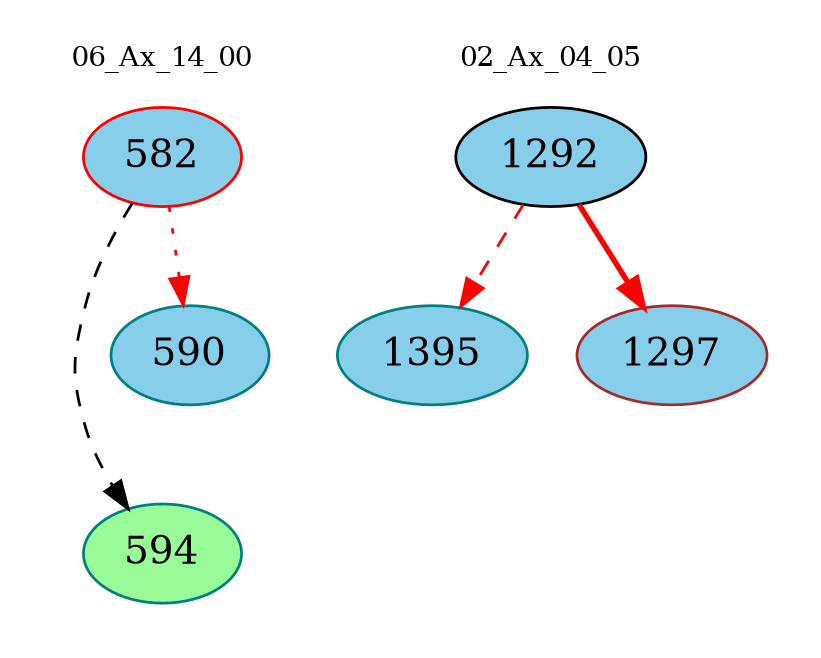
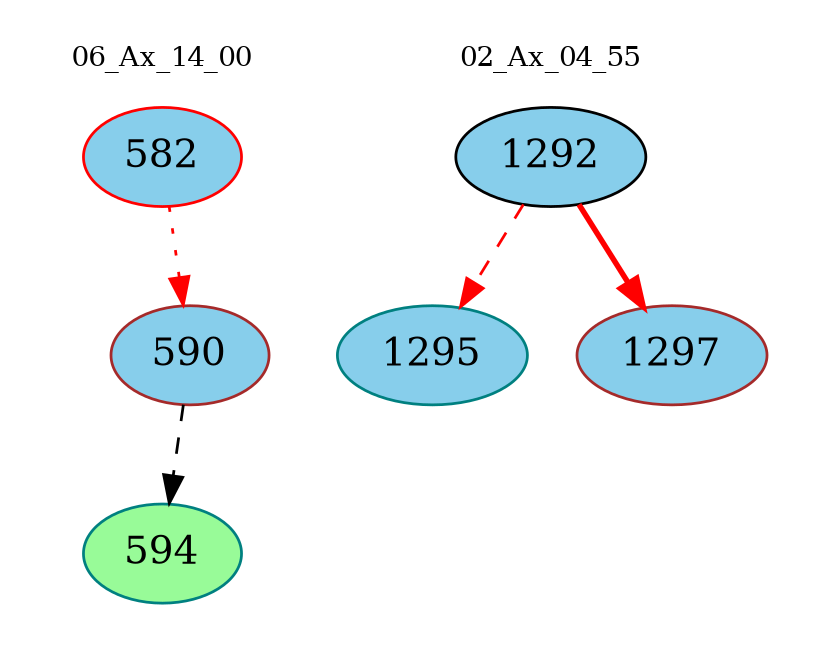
(551, 59) -> (551, 59)
(77, 343) -> (178, 440)
(190, 355) -> (190, 355)
(432, 355) -> (432, 355)
